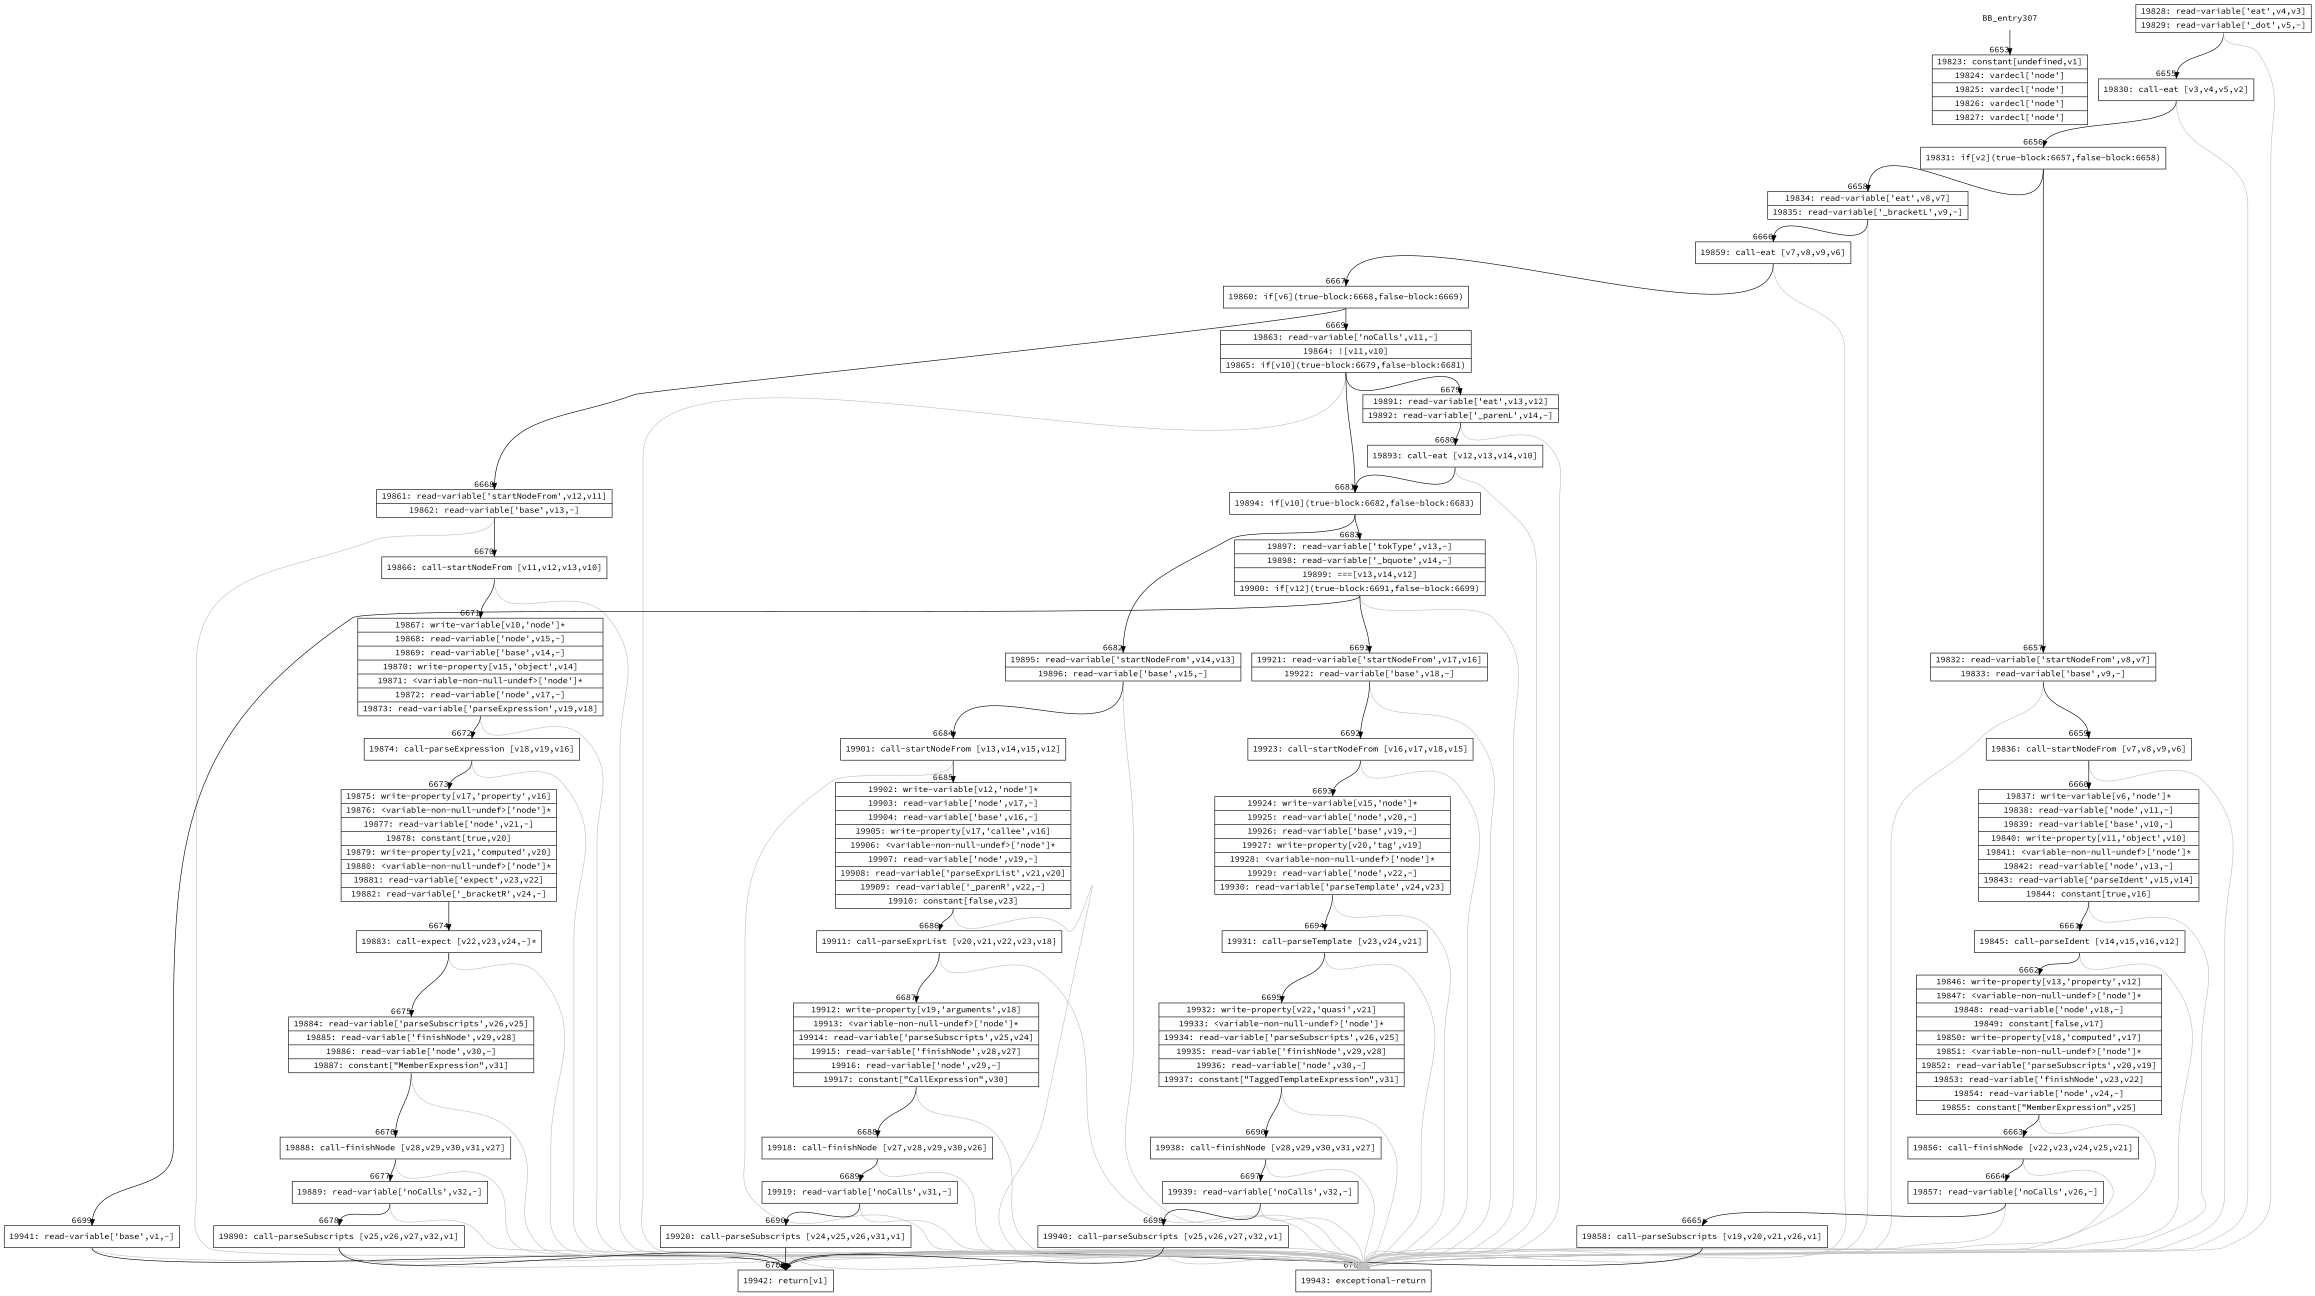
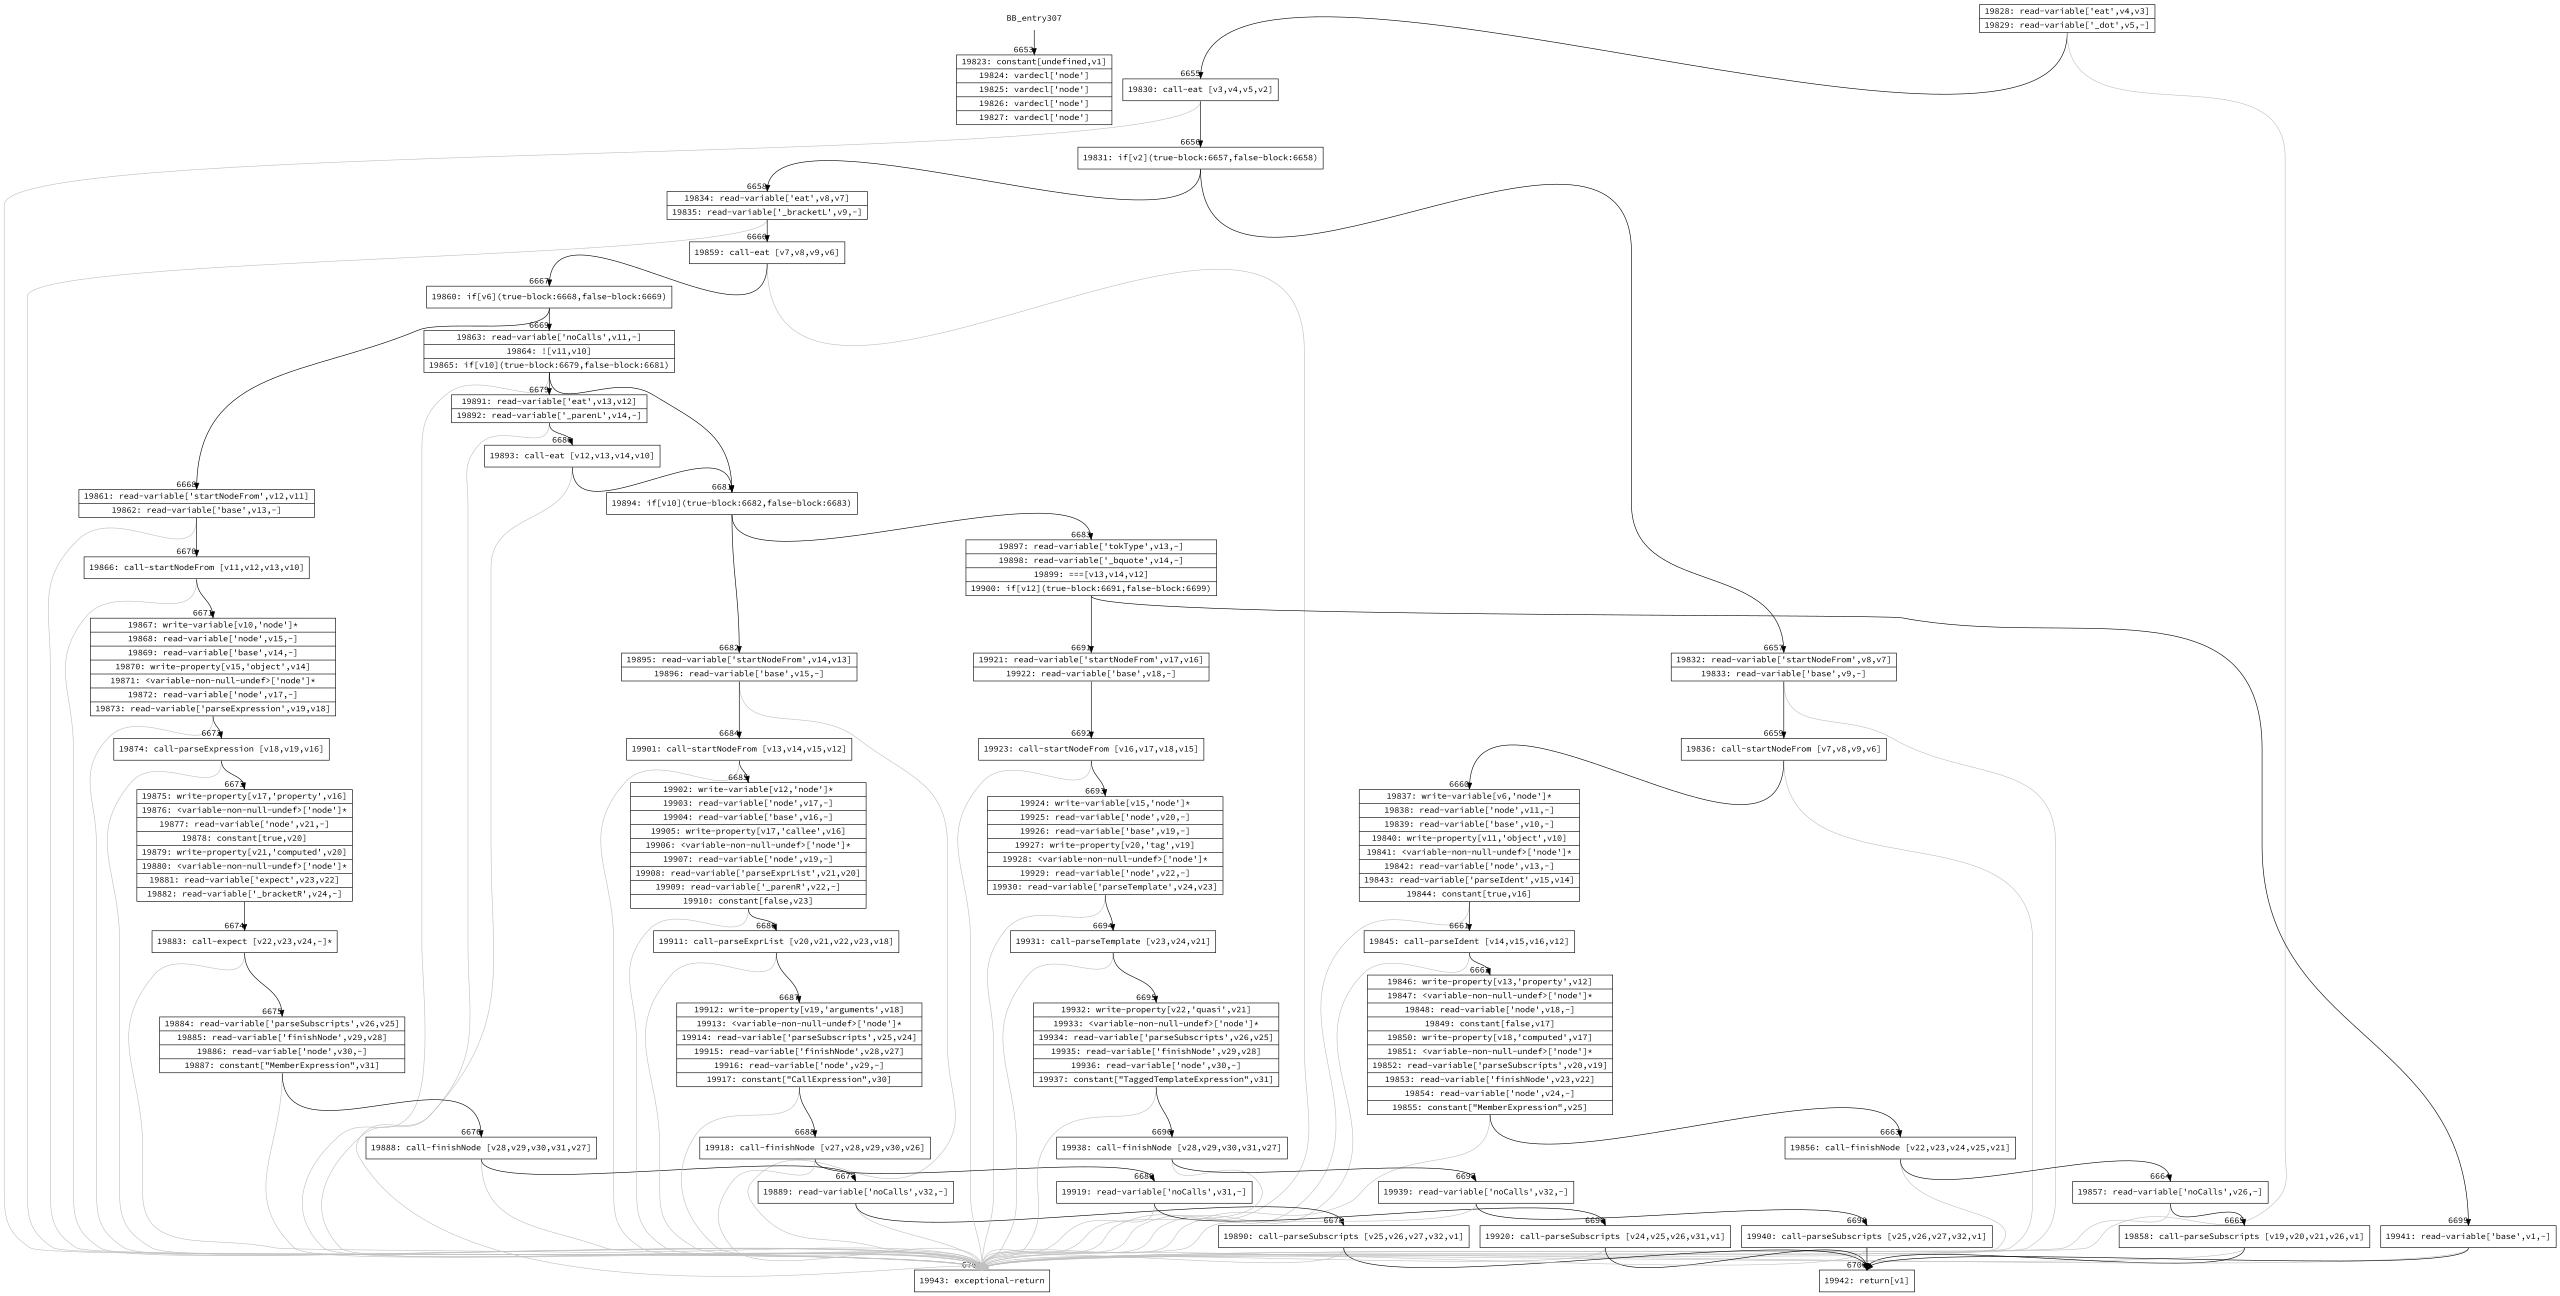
(1513, 923) -> none
(1490, 980) -> none
